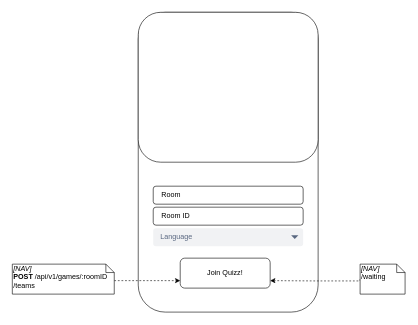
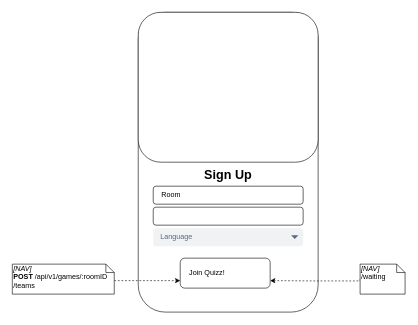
none -> (228, 174)
(176, 216) -> none
(225, 273) -> (207, 273)
